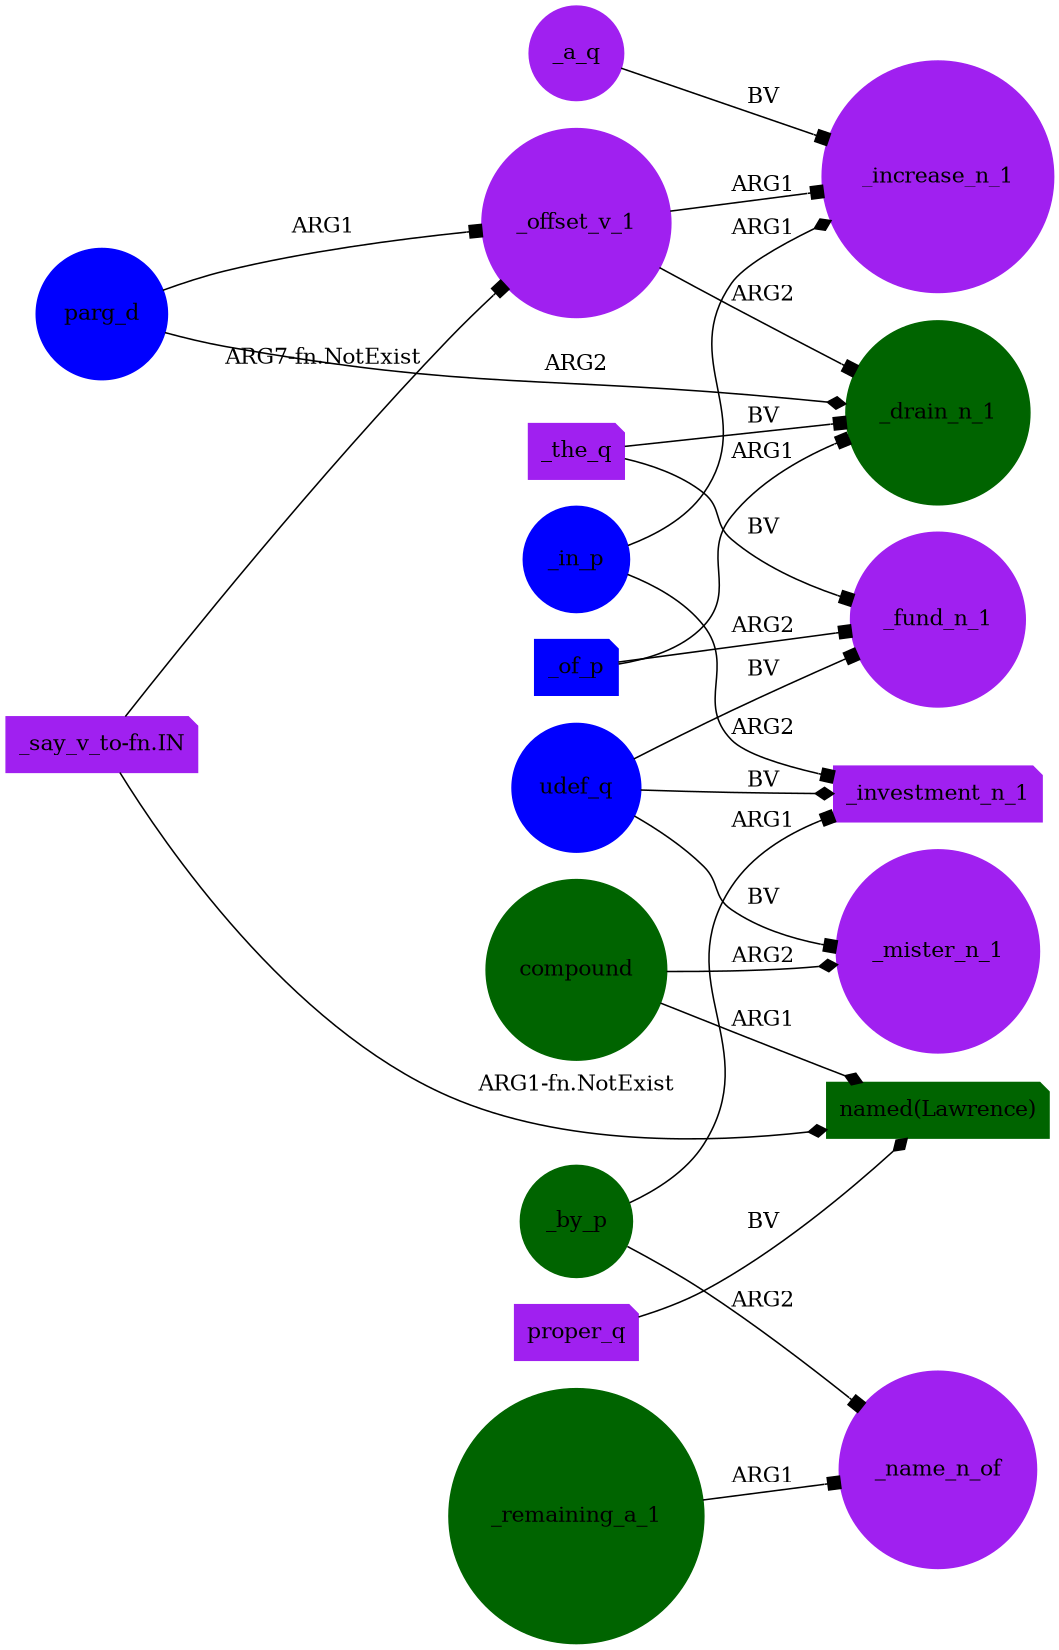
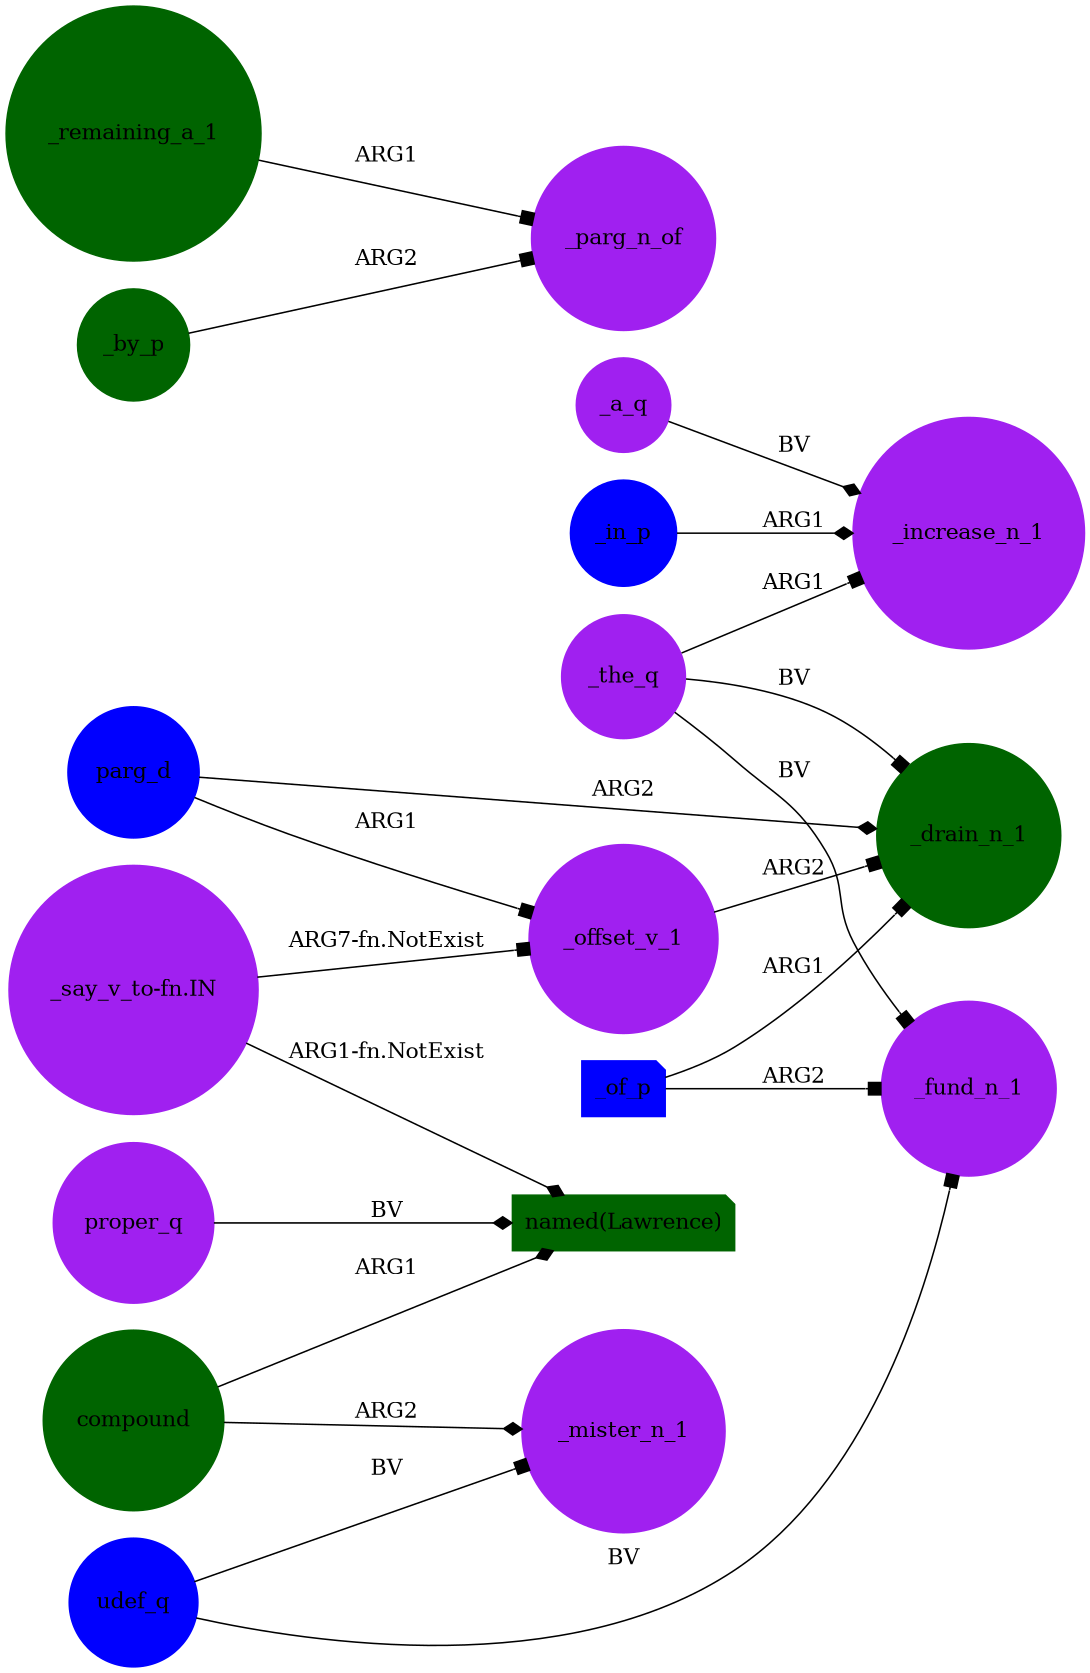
(717, 101) -> (756, 454)
(739, 202) -> (764, 618)
(576, 451) -> (624, 677)
(102, 745) -> (134, 990)
(938, 794) -> none
(576, 1333) -> (134, 1223)
(938, 1470) -> (624, 238)
